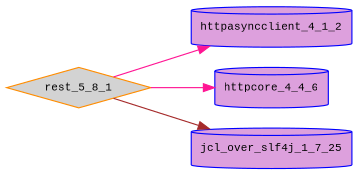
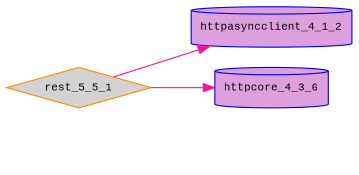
(79, 88) -> (79, 88)
(272, 88) -> (272, 88)
(272, 148) -> none
